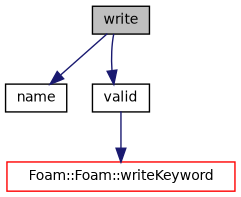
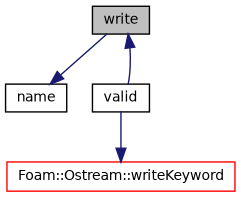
(112, 52) -> (130, 66)
(121, 177) -> (121, 177)
